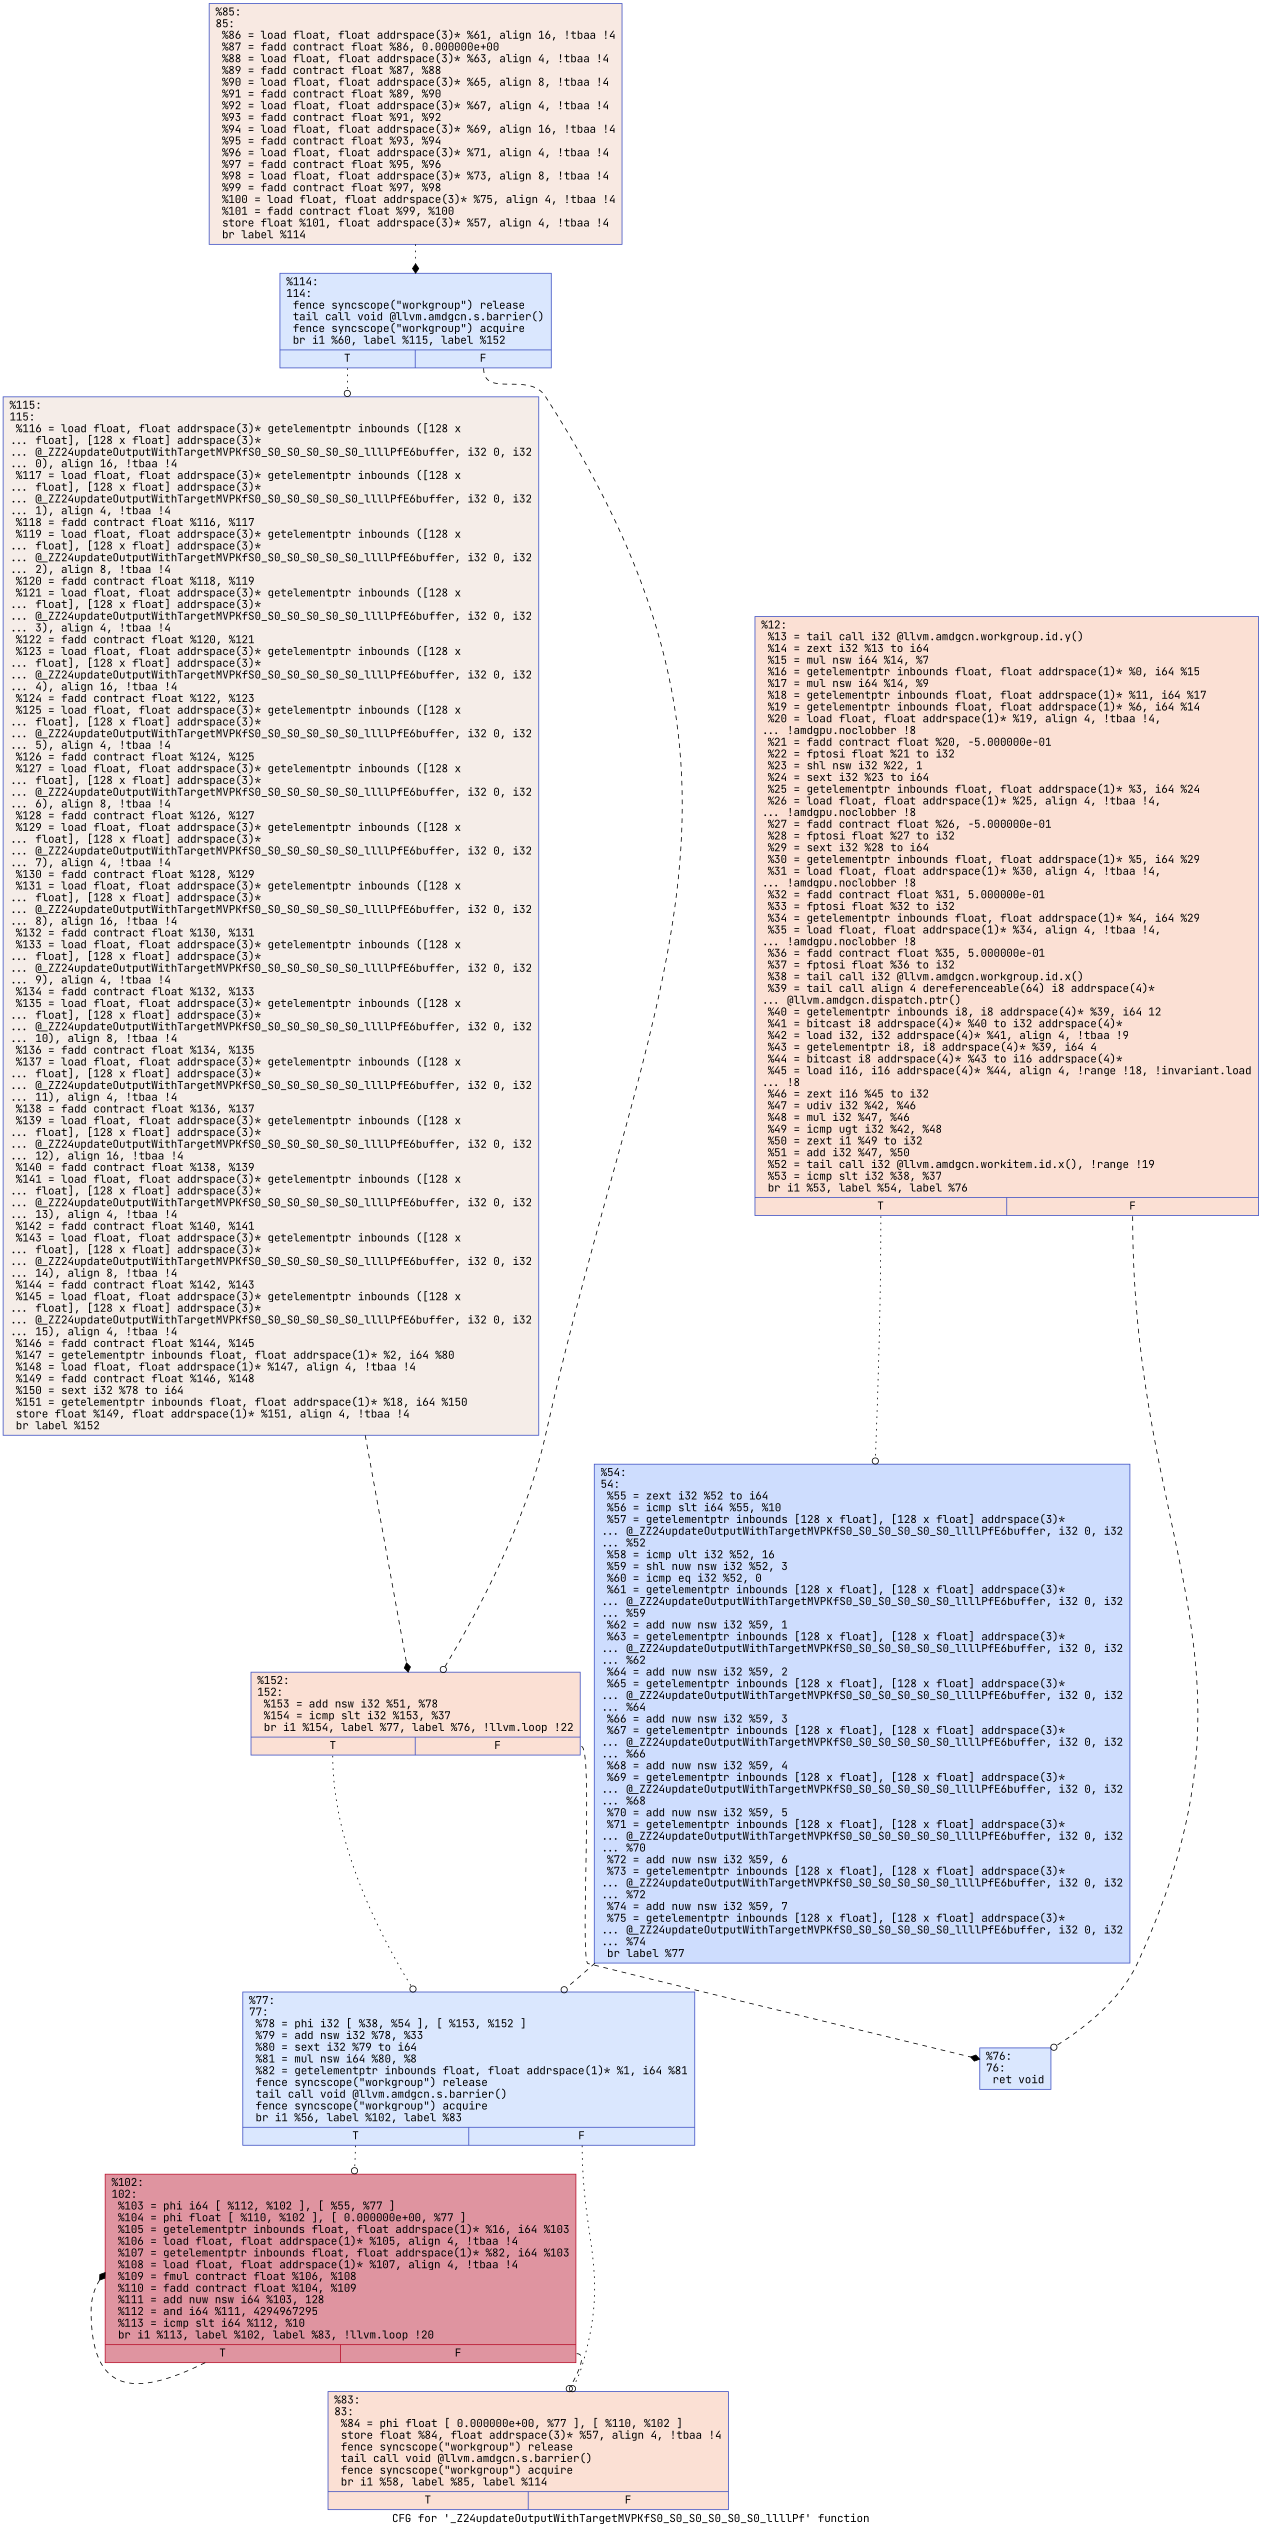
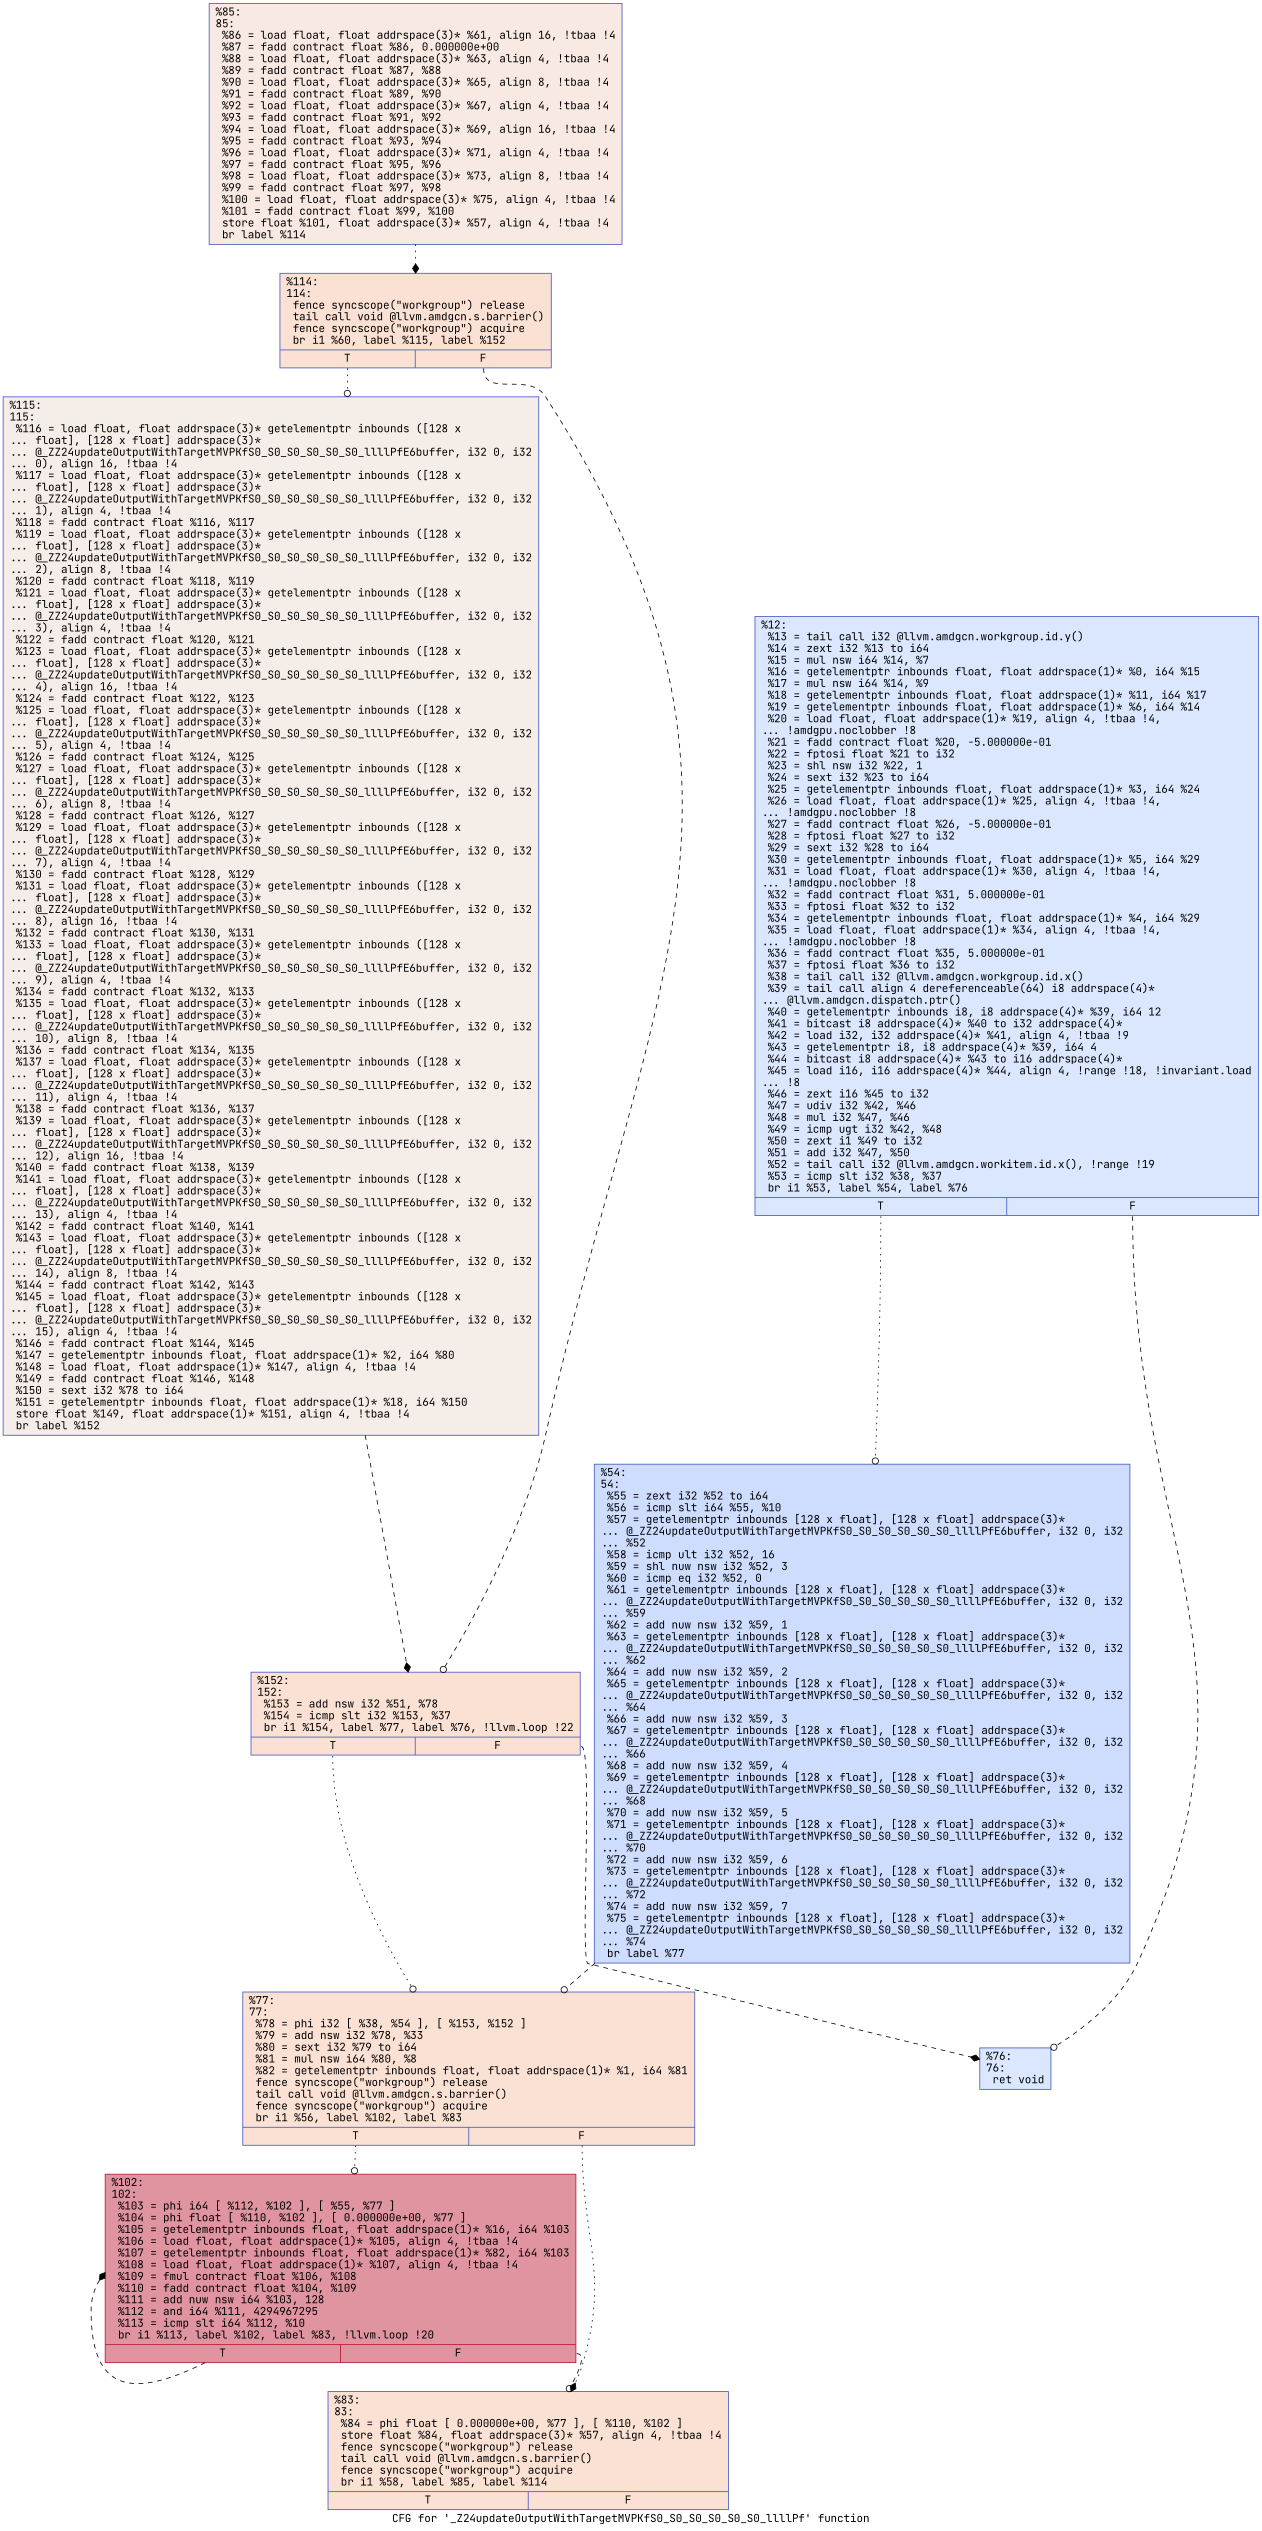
(416, 321) -> (416, 321)
(1007, 916) -> (1007, 916)
(469, 2069) -> (469, 2069)
(594, 2267) -> (593, 2265)
